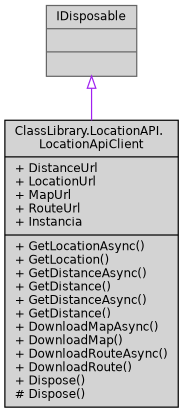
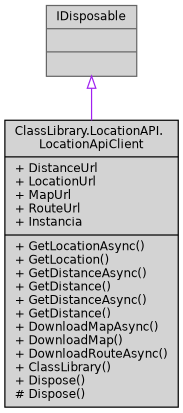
(74, 367) -> (63, 367)
